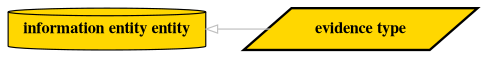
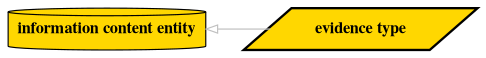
(107, 29) -> (107, 29)
